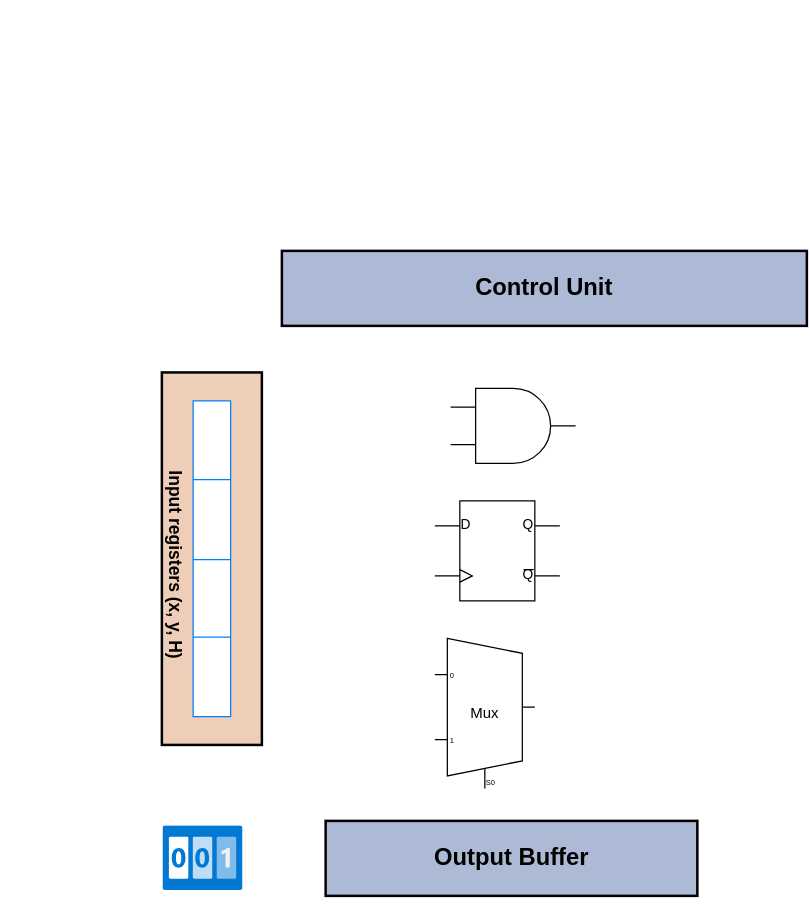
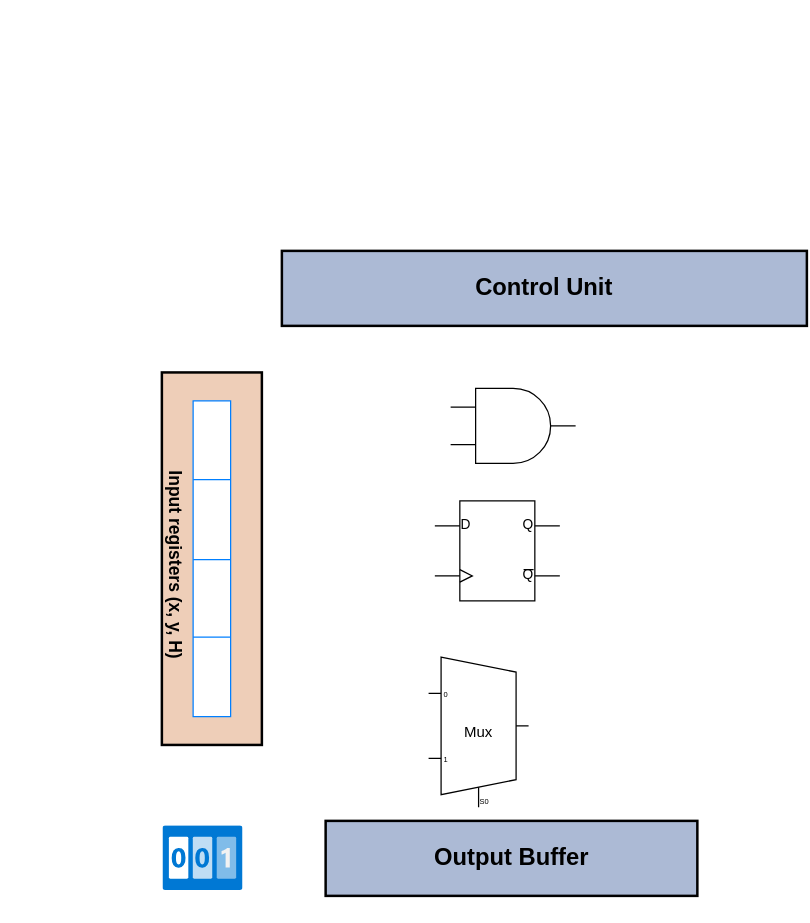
(485, 713) -> (479, 732)
